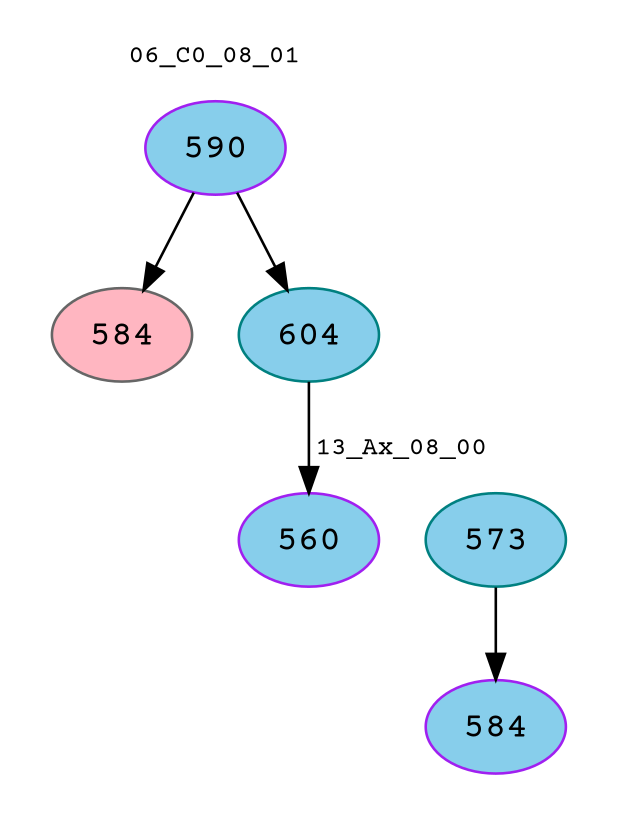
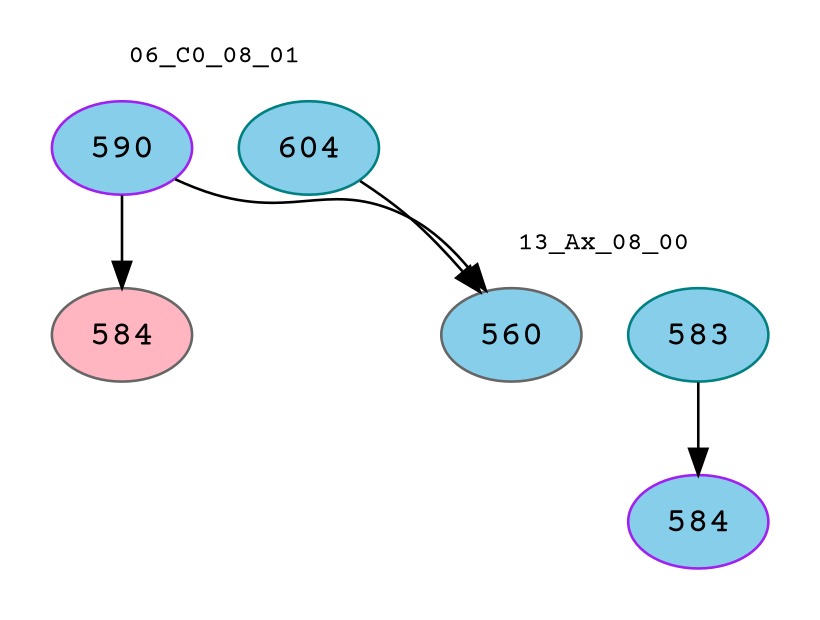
(256, 230) -> (332, 199)
(309, 540) -> (511, 335)
(496, 540) -> (698, 335)
